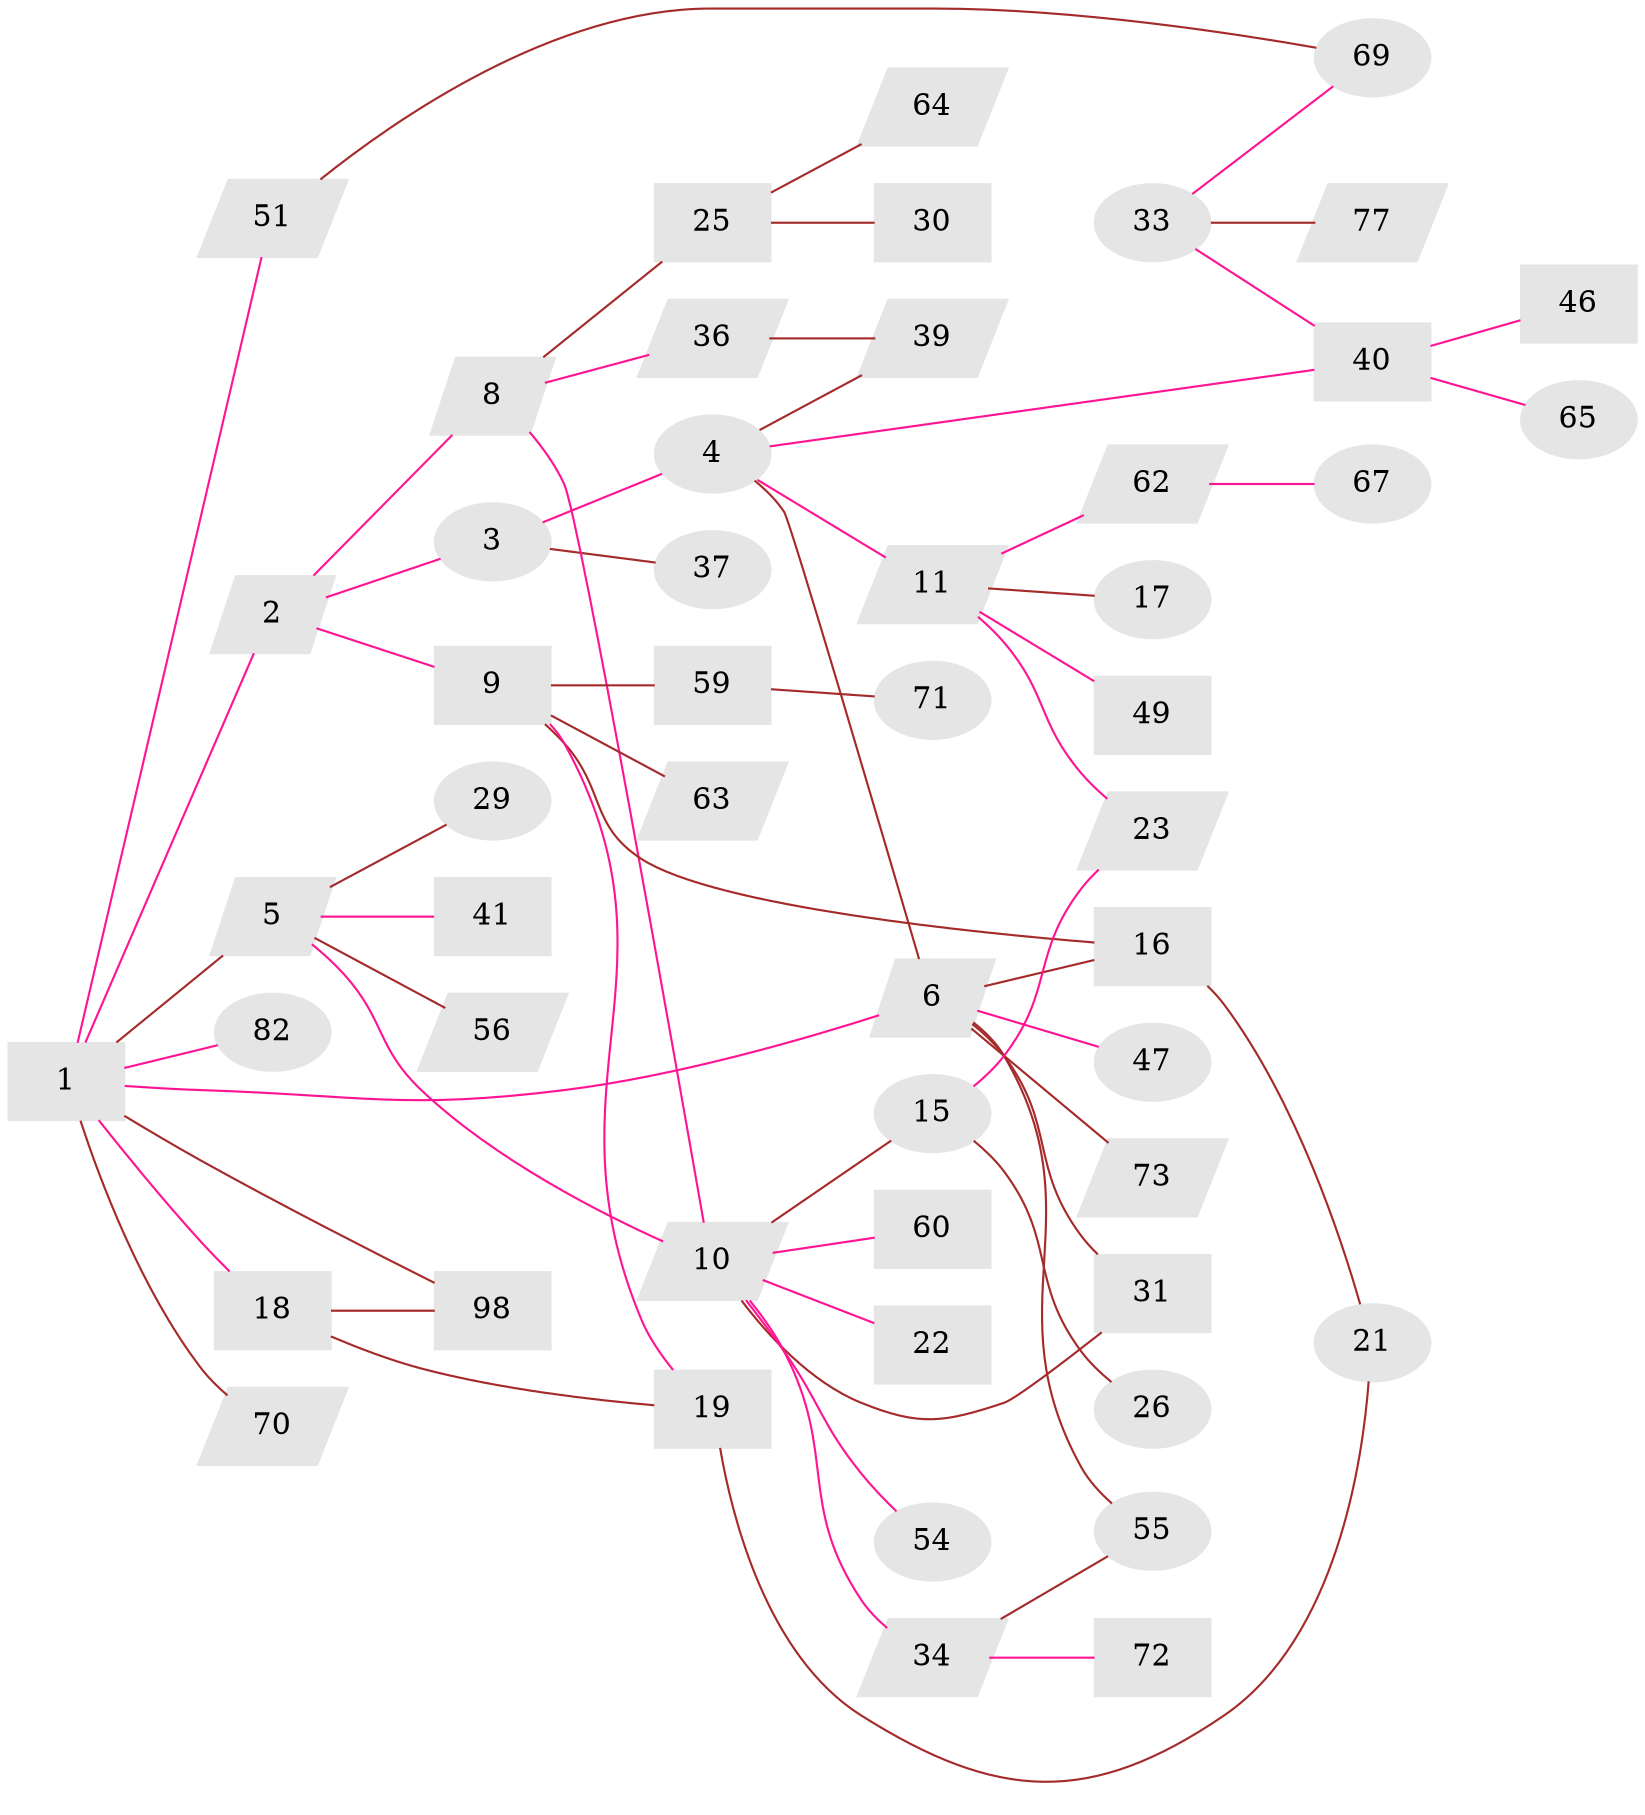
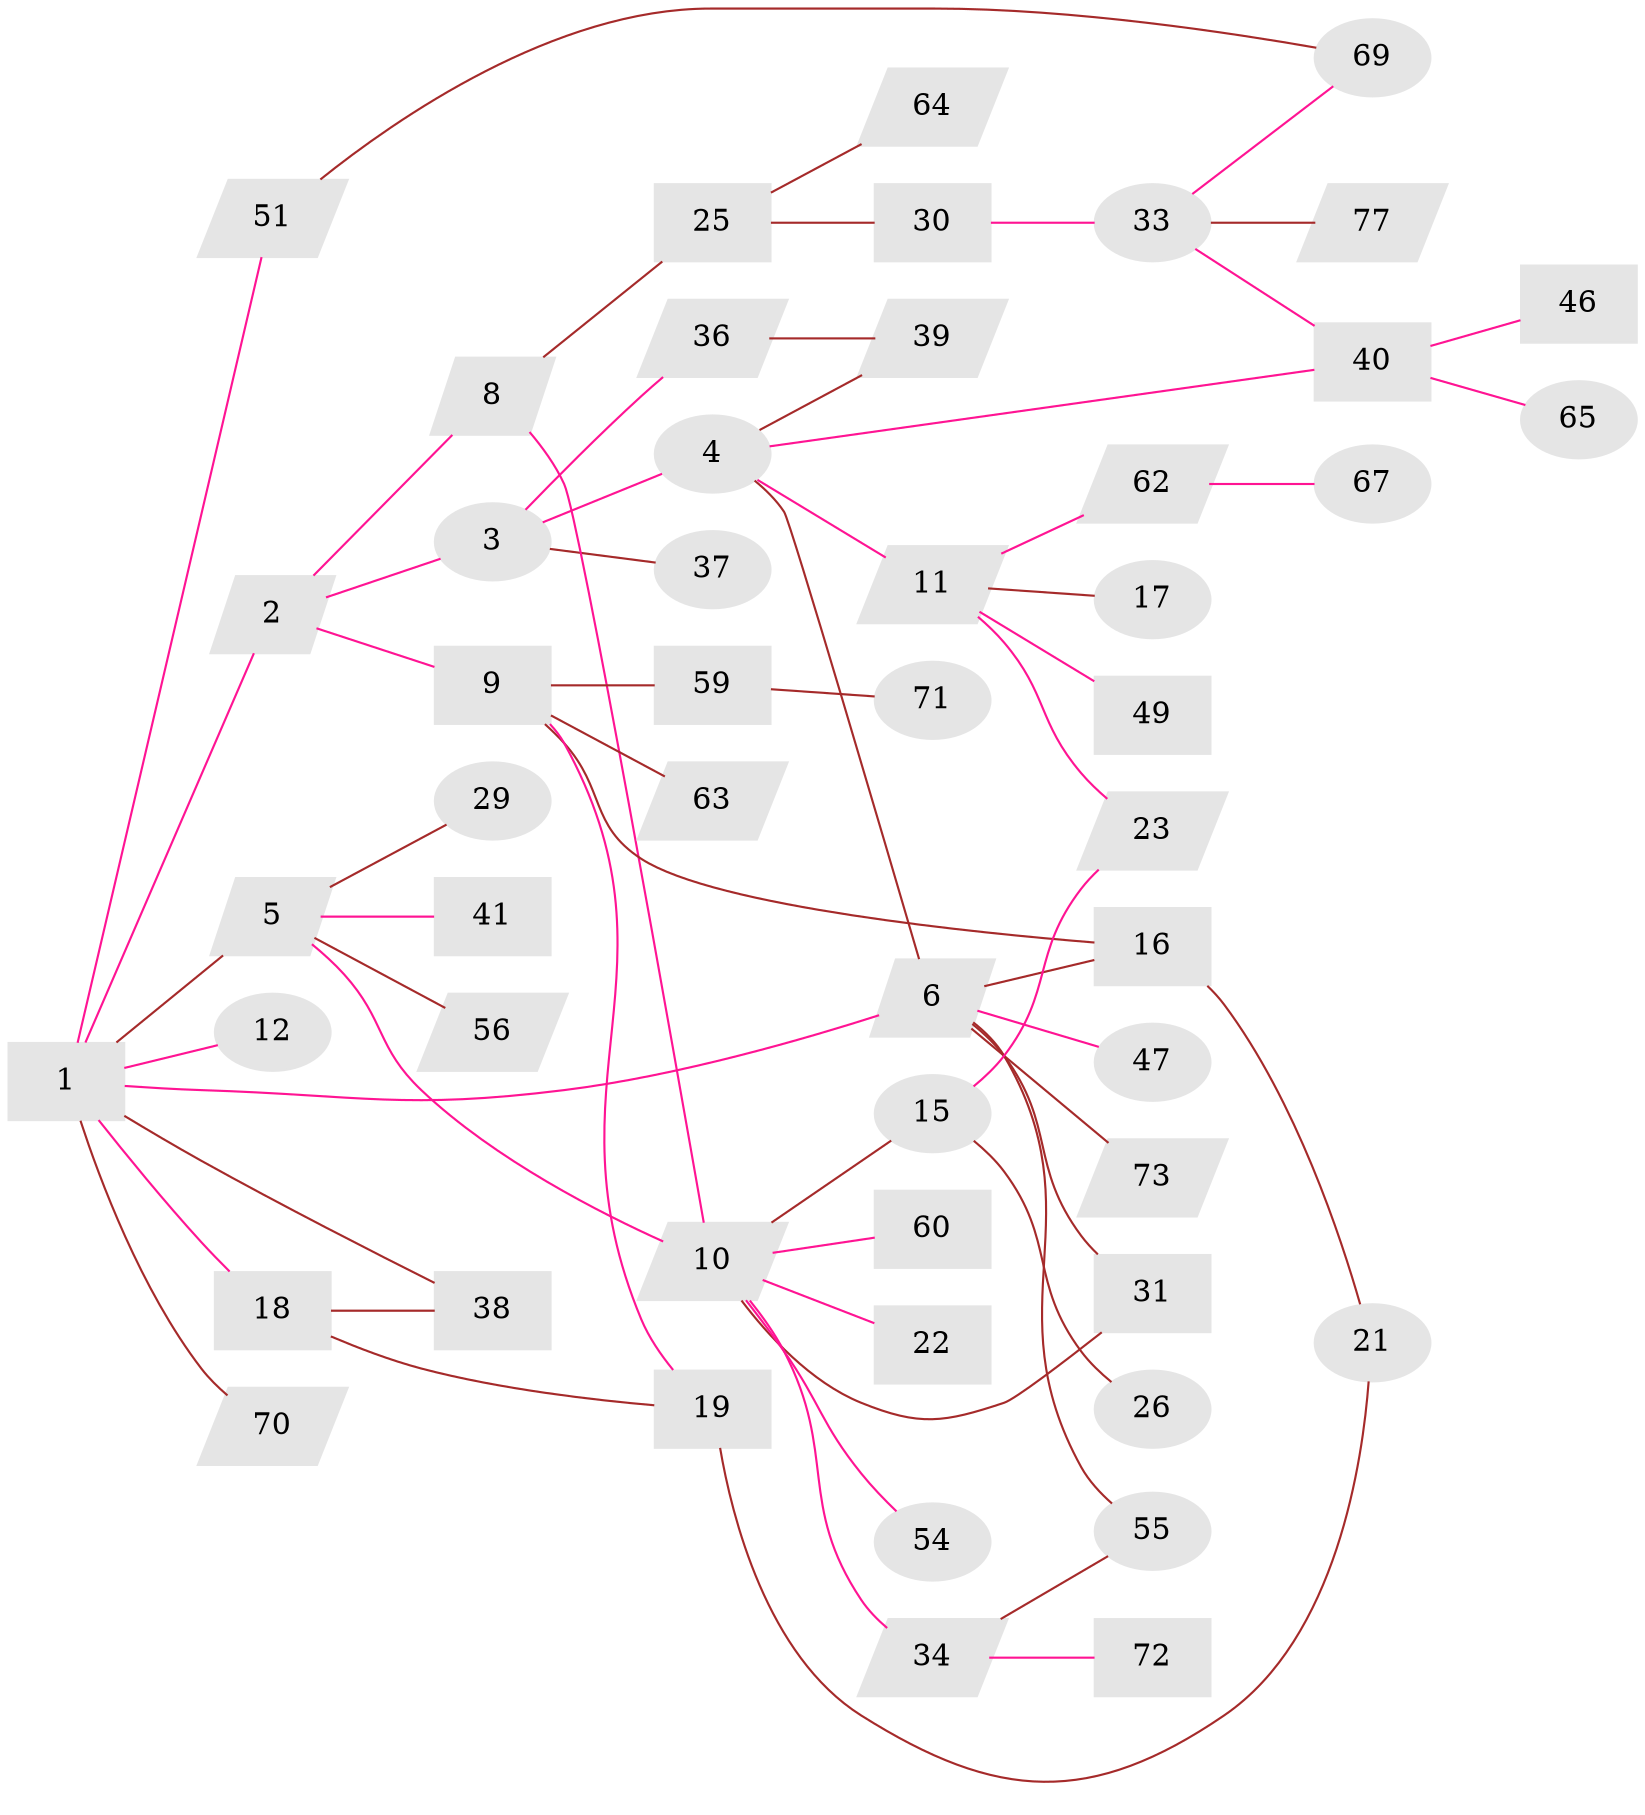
none -> (1043, 223)
(597, 369) -> (593, 442)
(273, 1032) -> (273, 1032)
(493, 1311) -> (493, 1311)
